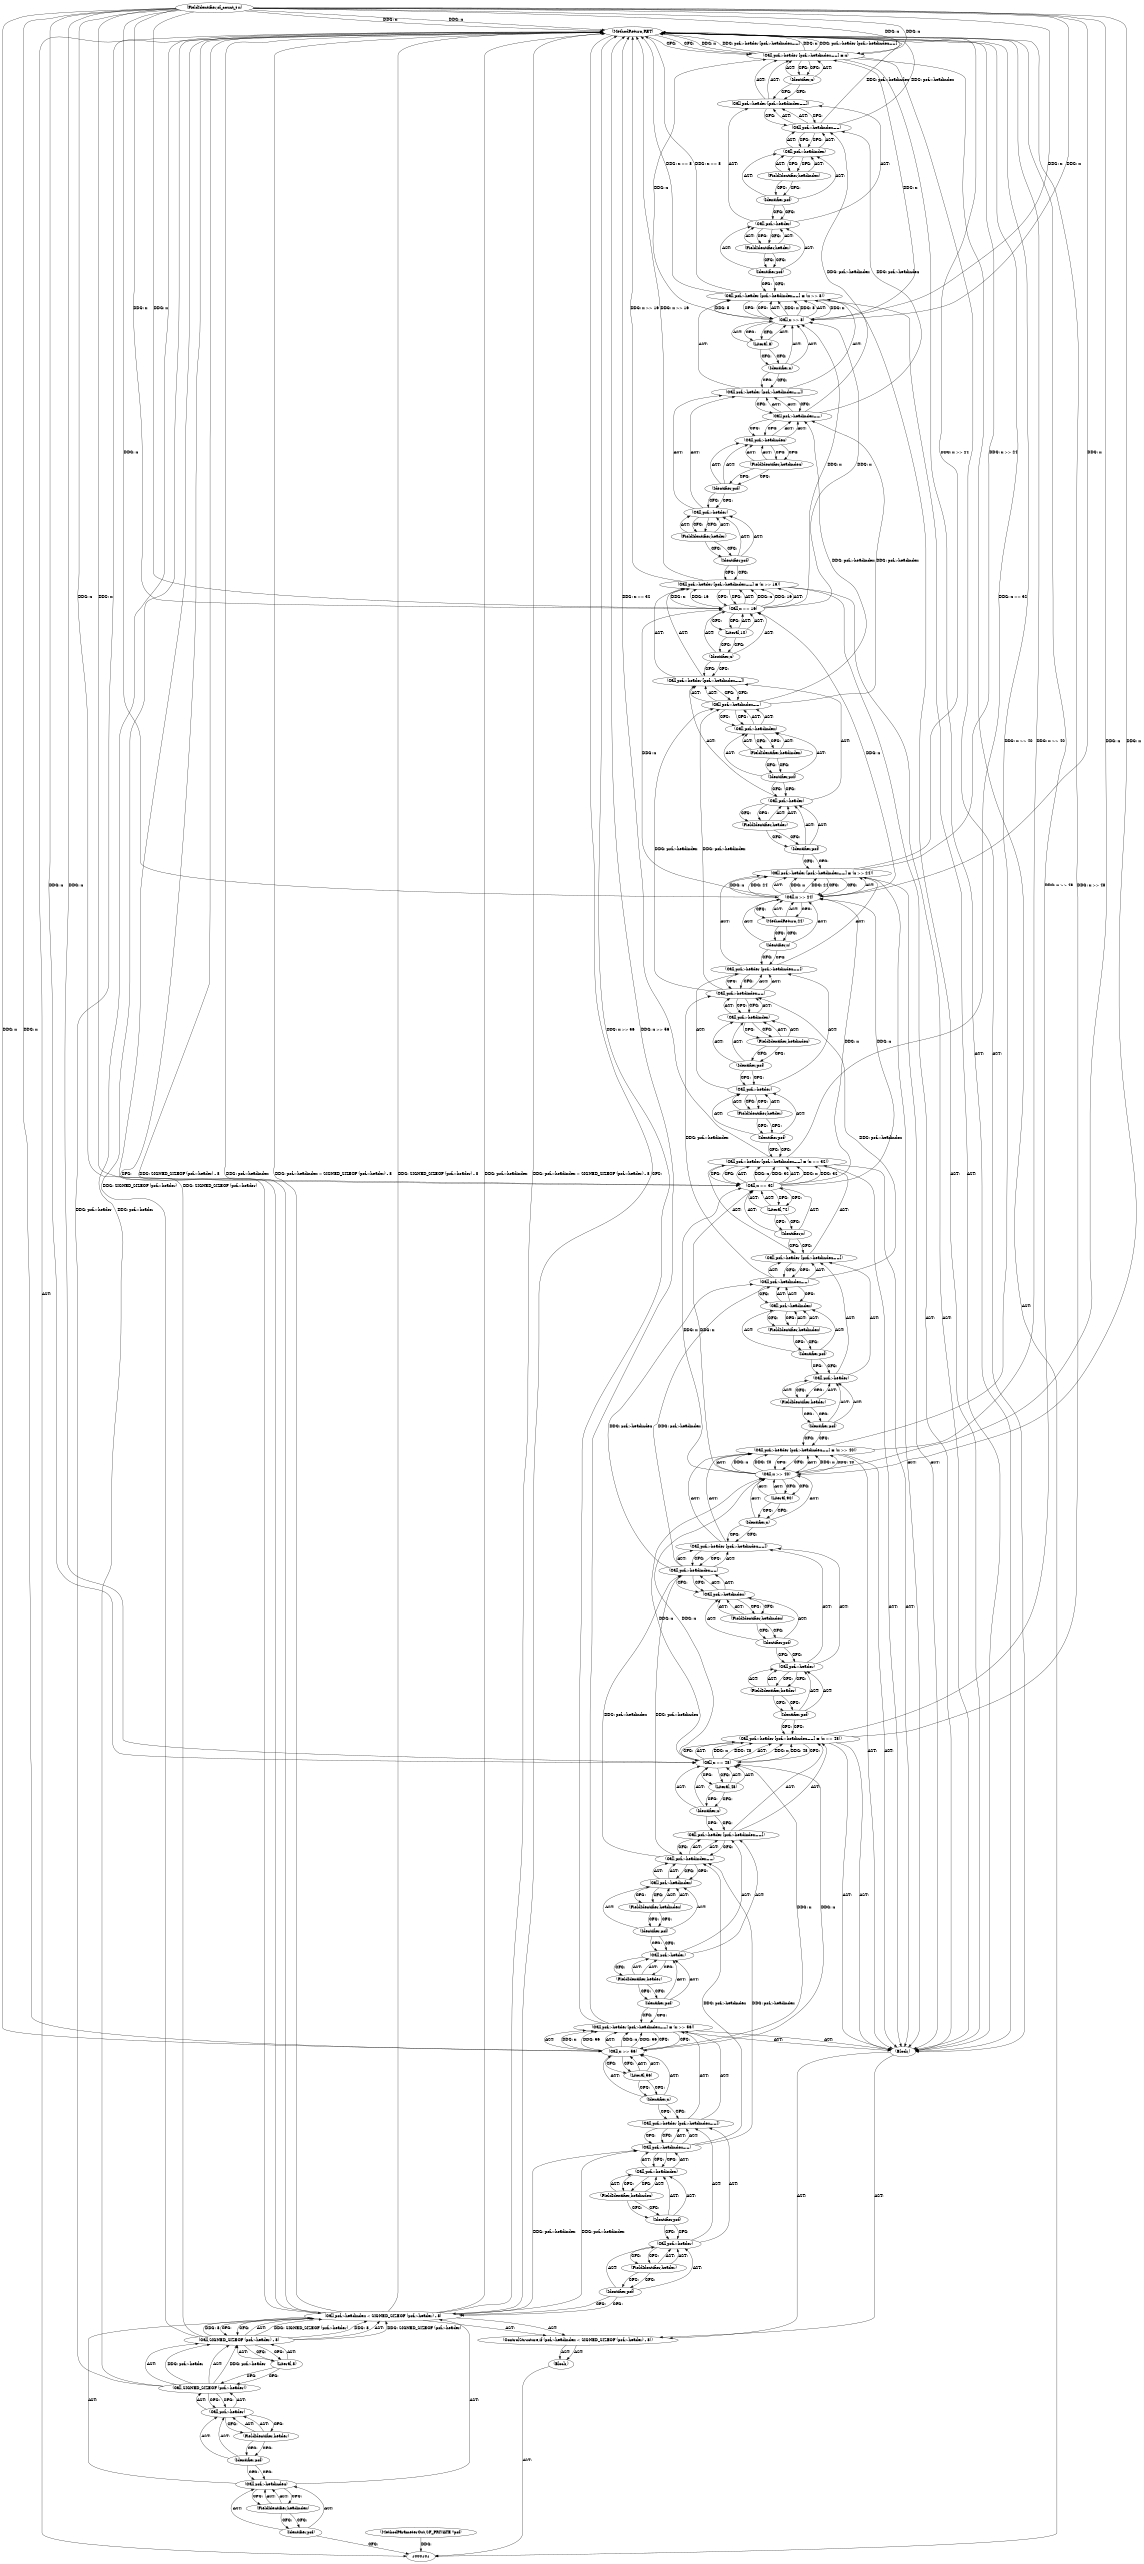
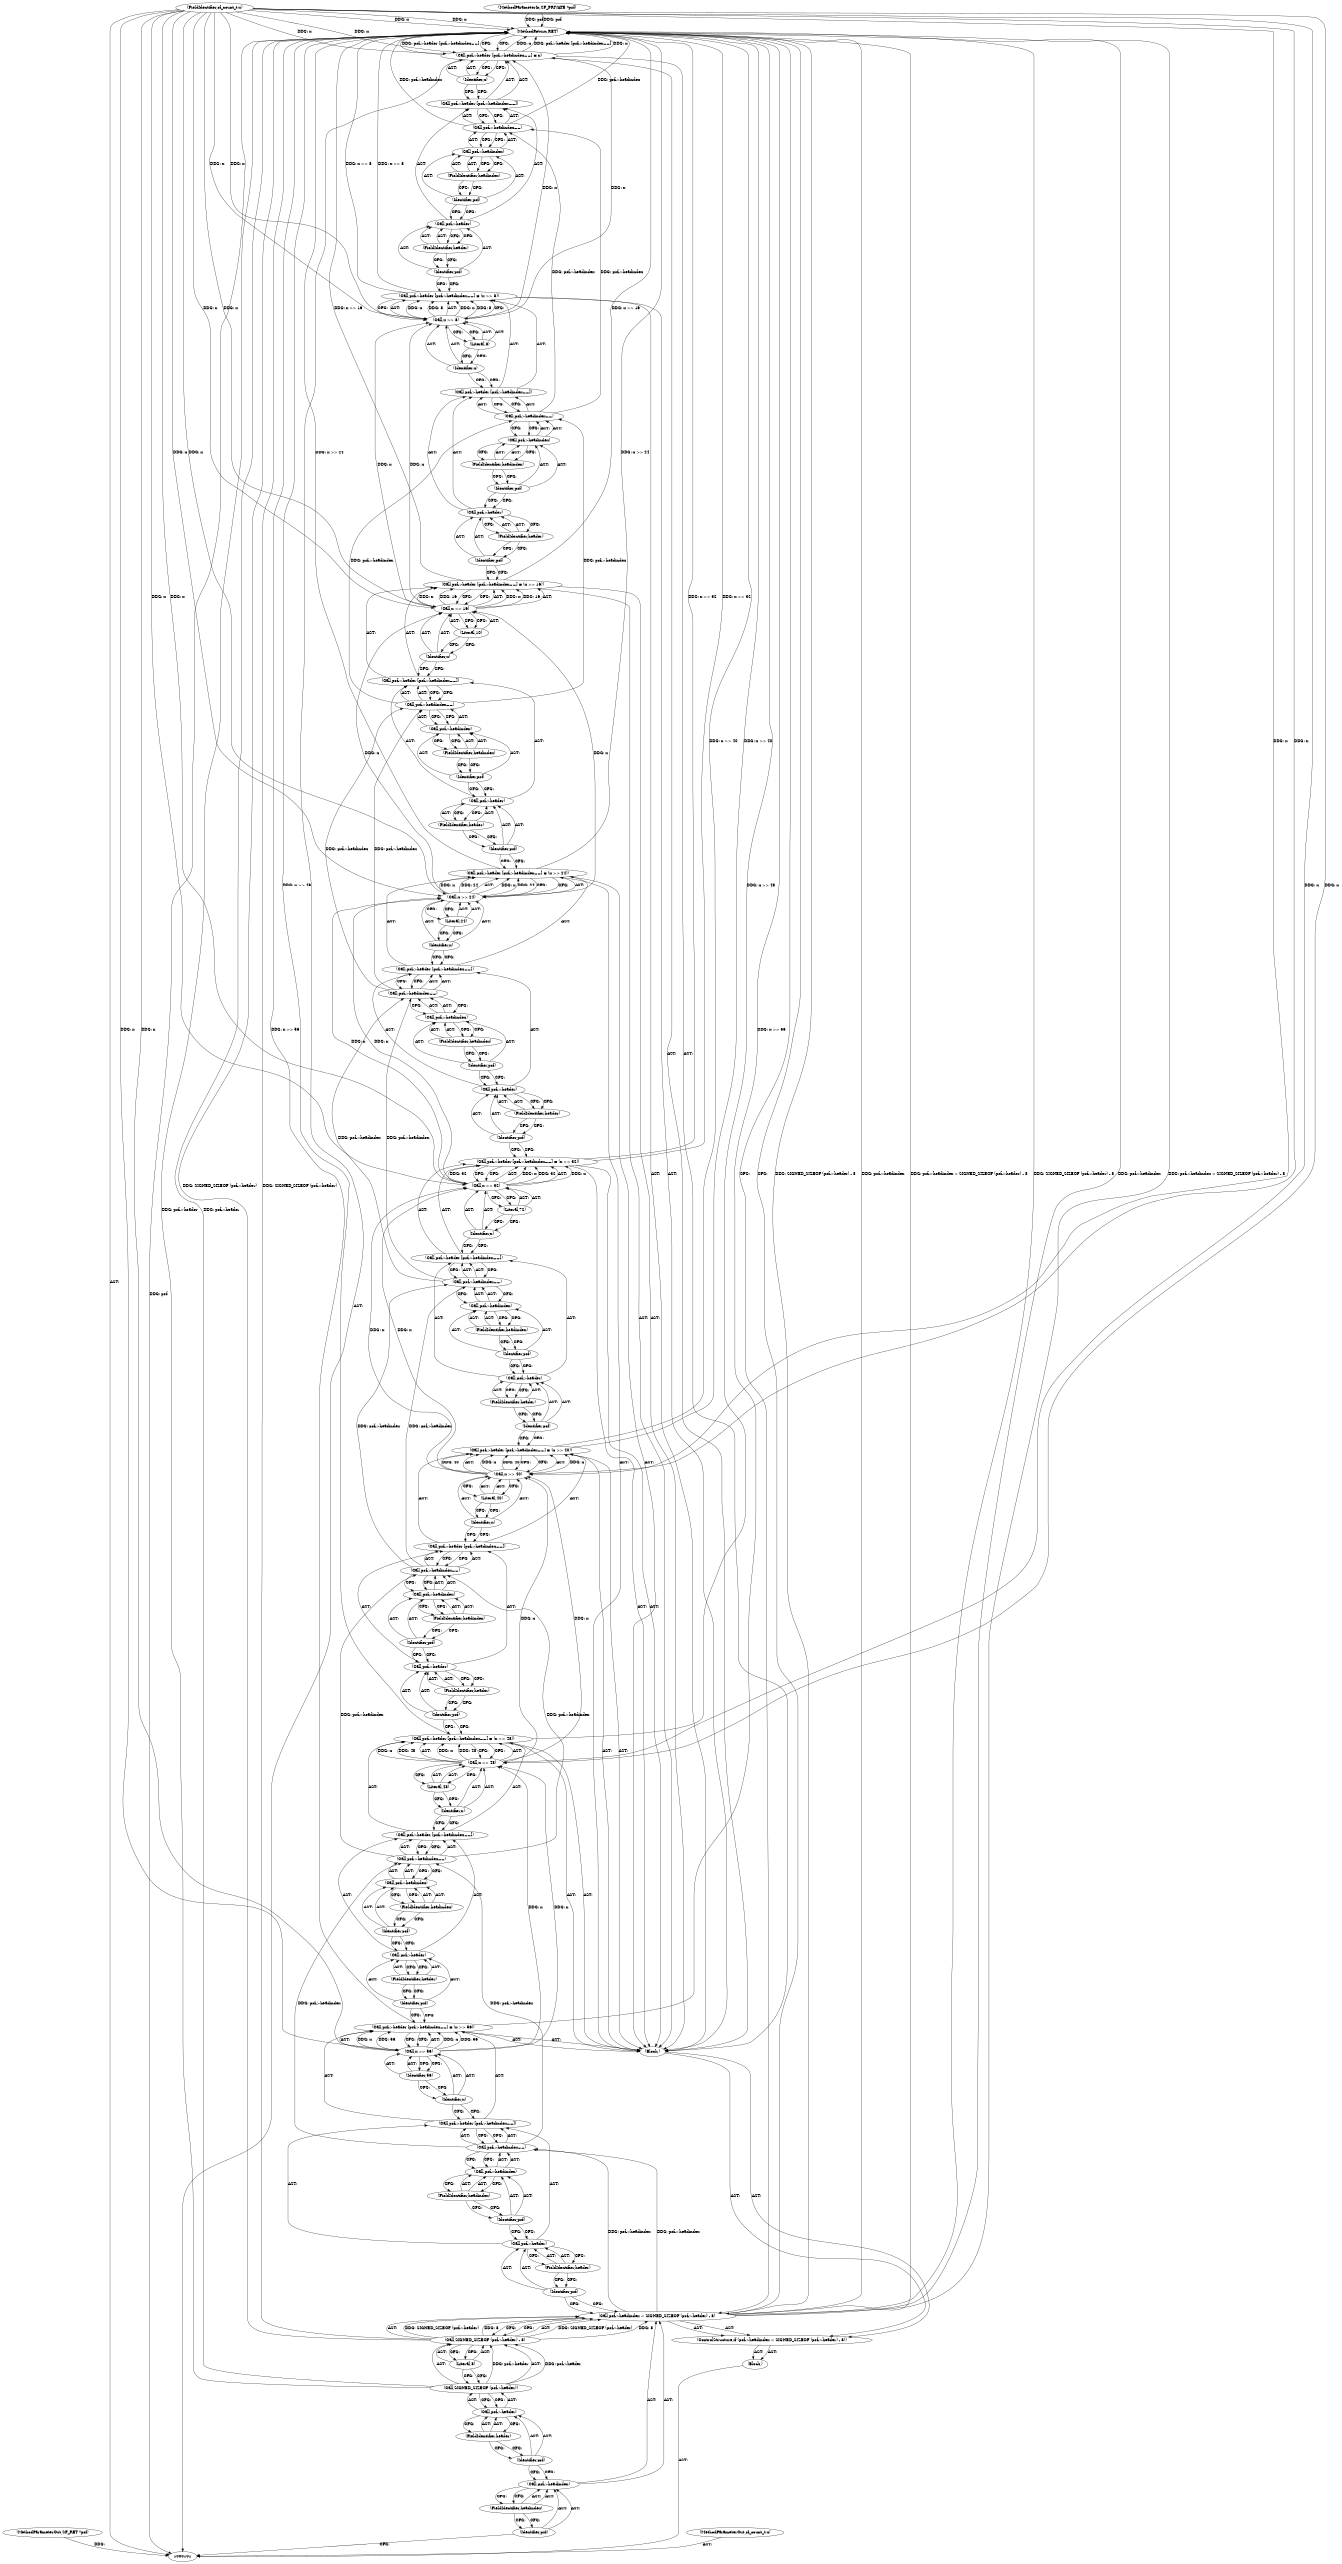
none -> (537, 8)
(785, 921) -> (456, 921)
none -> (110, 1275)
(47, 1294) -> (159, 1294)
(782, 1499) -> (492, 1499)
(641, 2076) -> (420, 2076)
(421, 2533) -> (53, 2533)
none -> (735, 2533)
